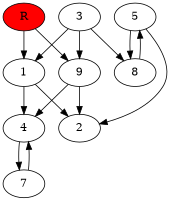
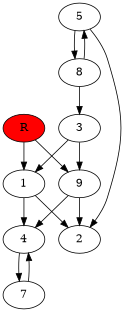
(104, 42) -> (80, 97)
